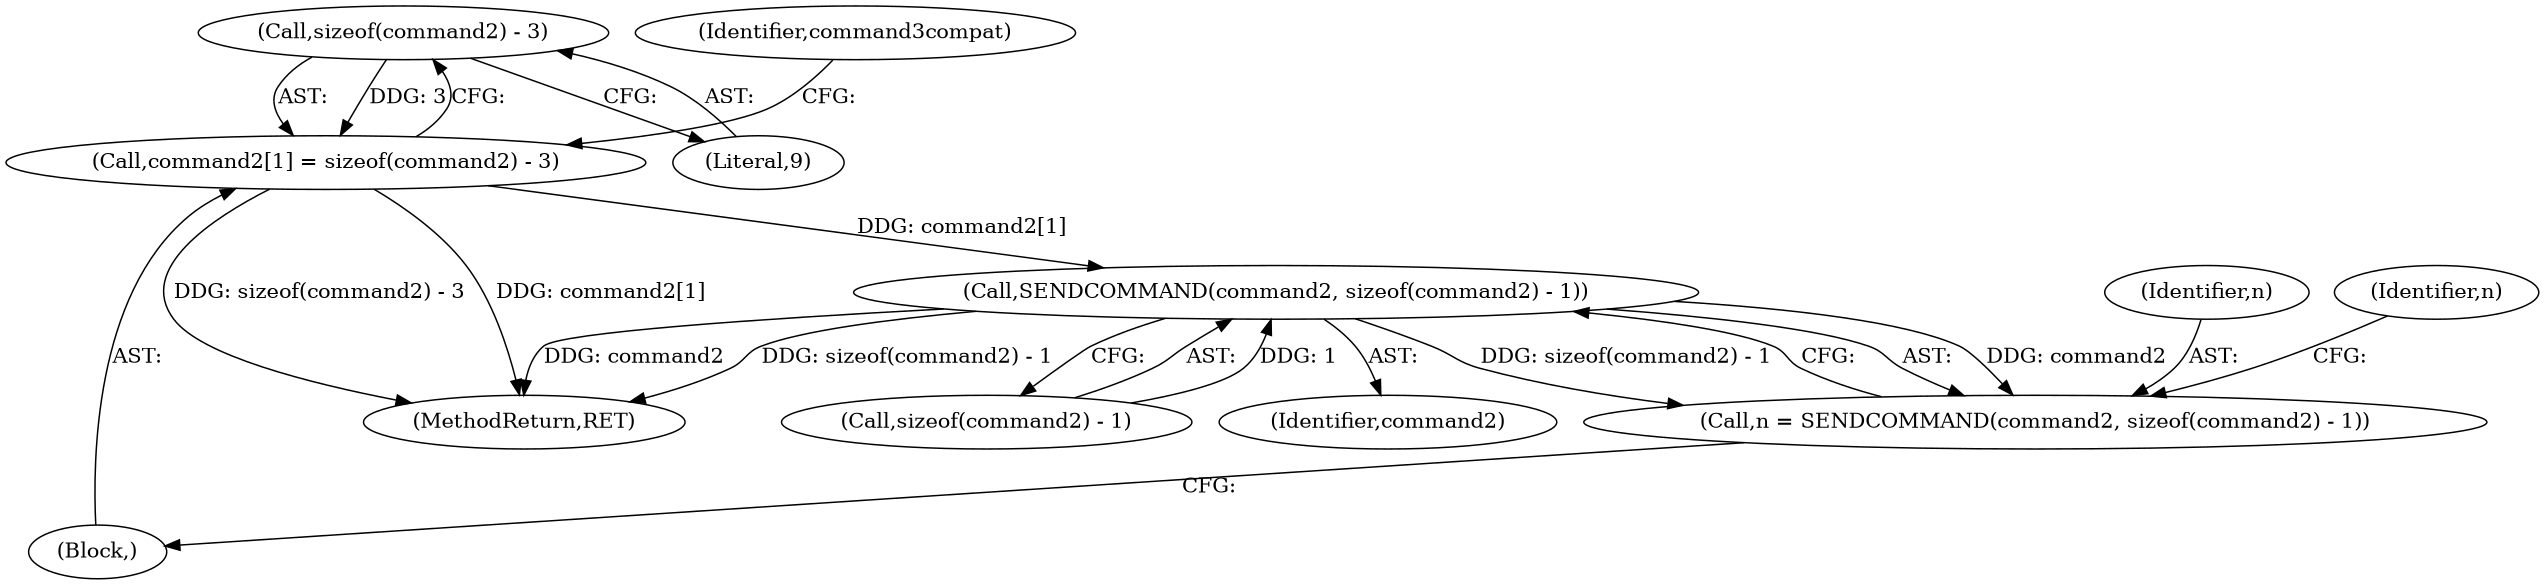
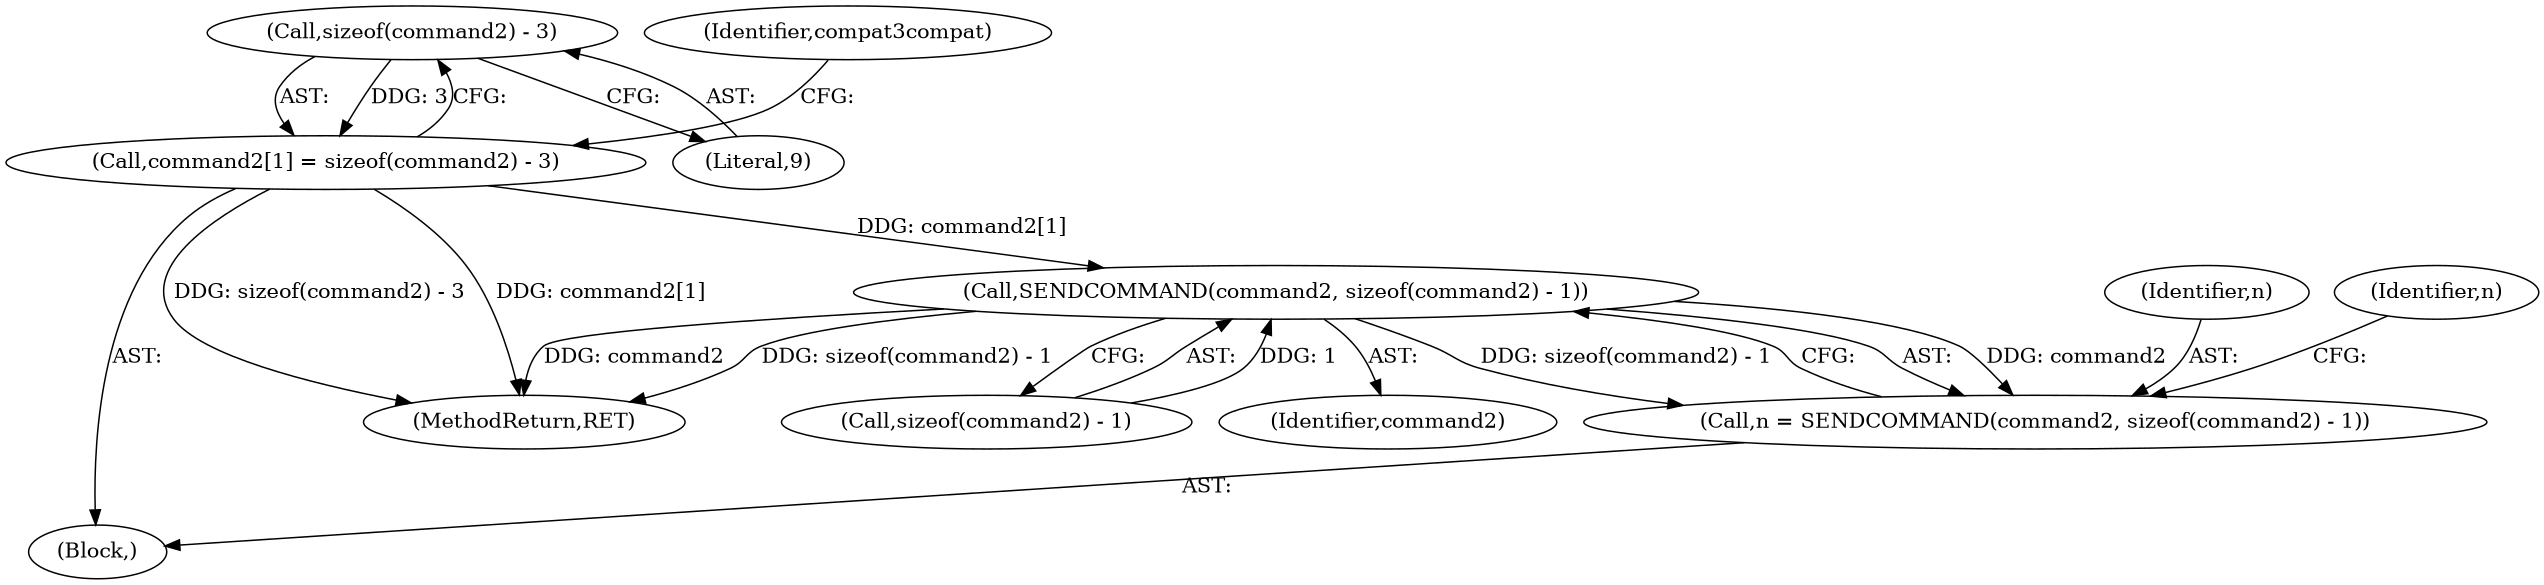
(855, 33) -> (848, 33)
(115, 340) -> (119, 326)
(1213, 487) -> (1210, 487)
